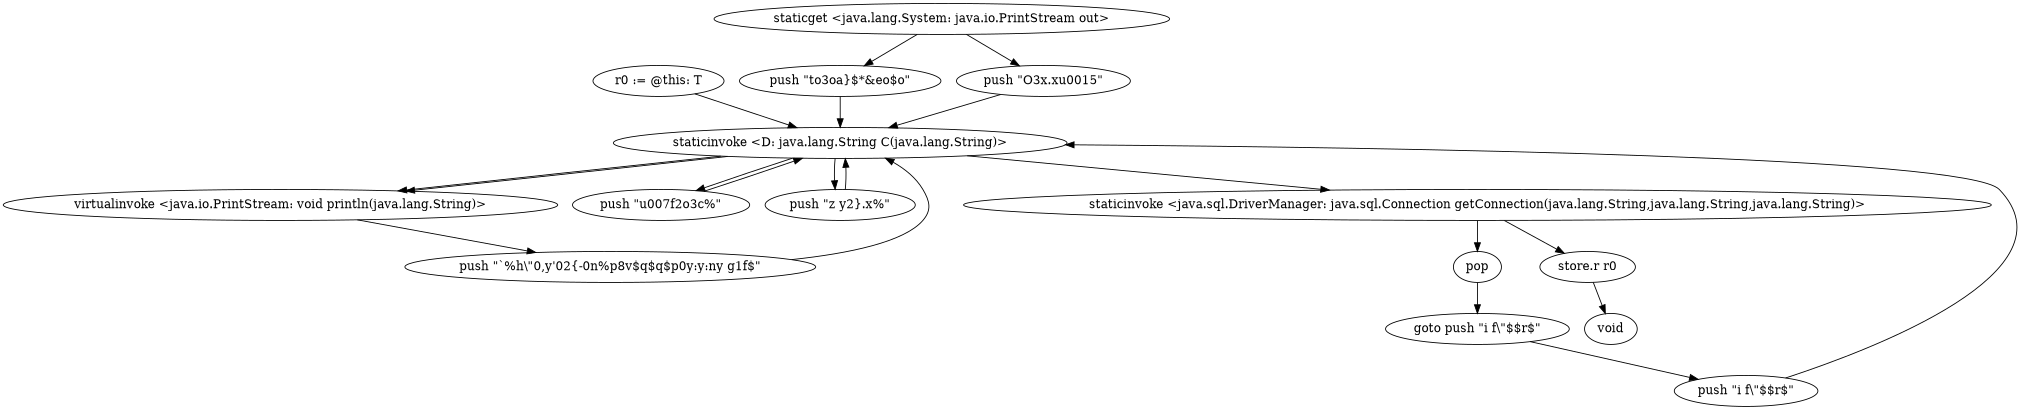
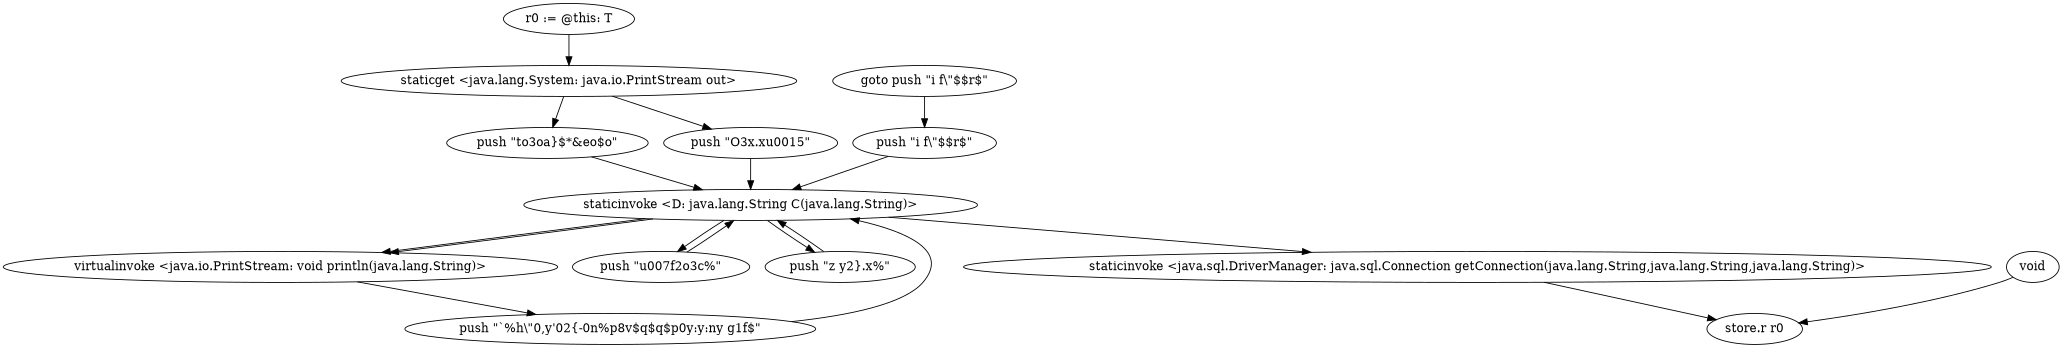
(742, 109) -> (569, 46)
(1477, 267) -> none
(1598, 294) -> (1911, 304)
